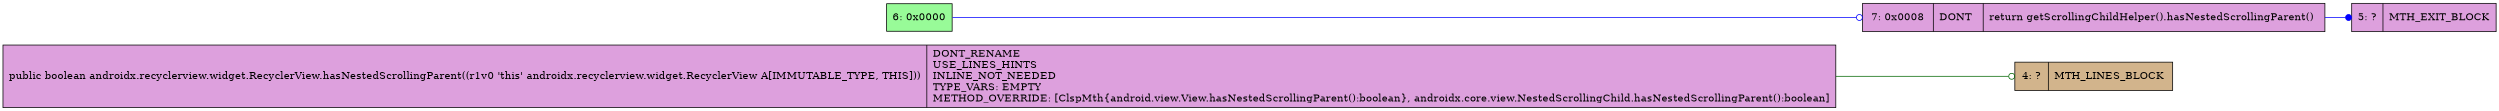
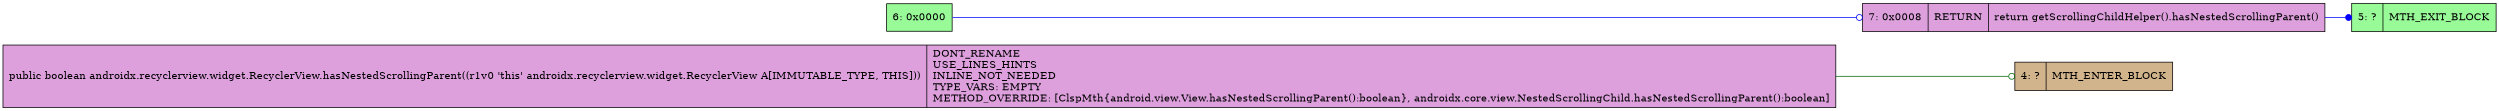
(1956, 17) -> (1958, 17)
(2424, 17) -> (2424, 17)
(2109, 76) -> (2109, 76)
